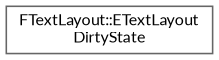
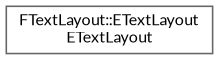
(109, 30) -> (109, 30)
